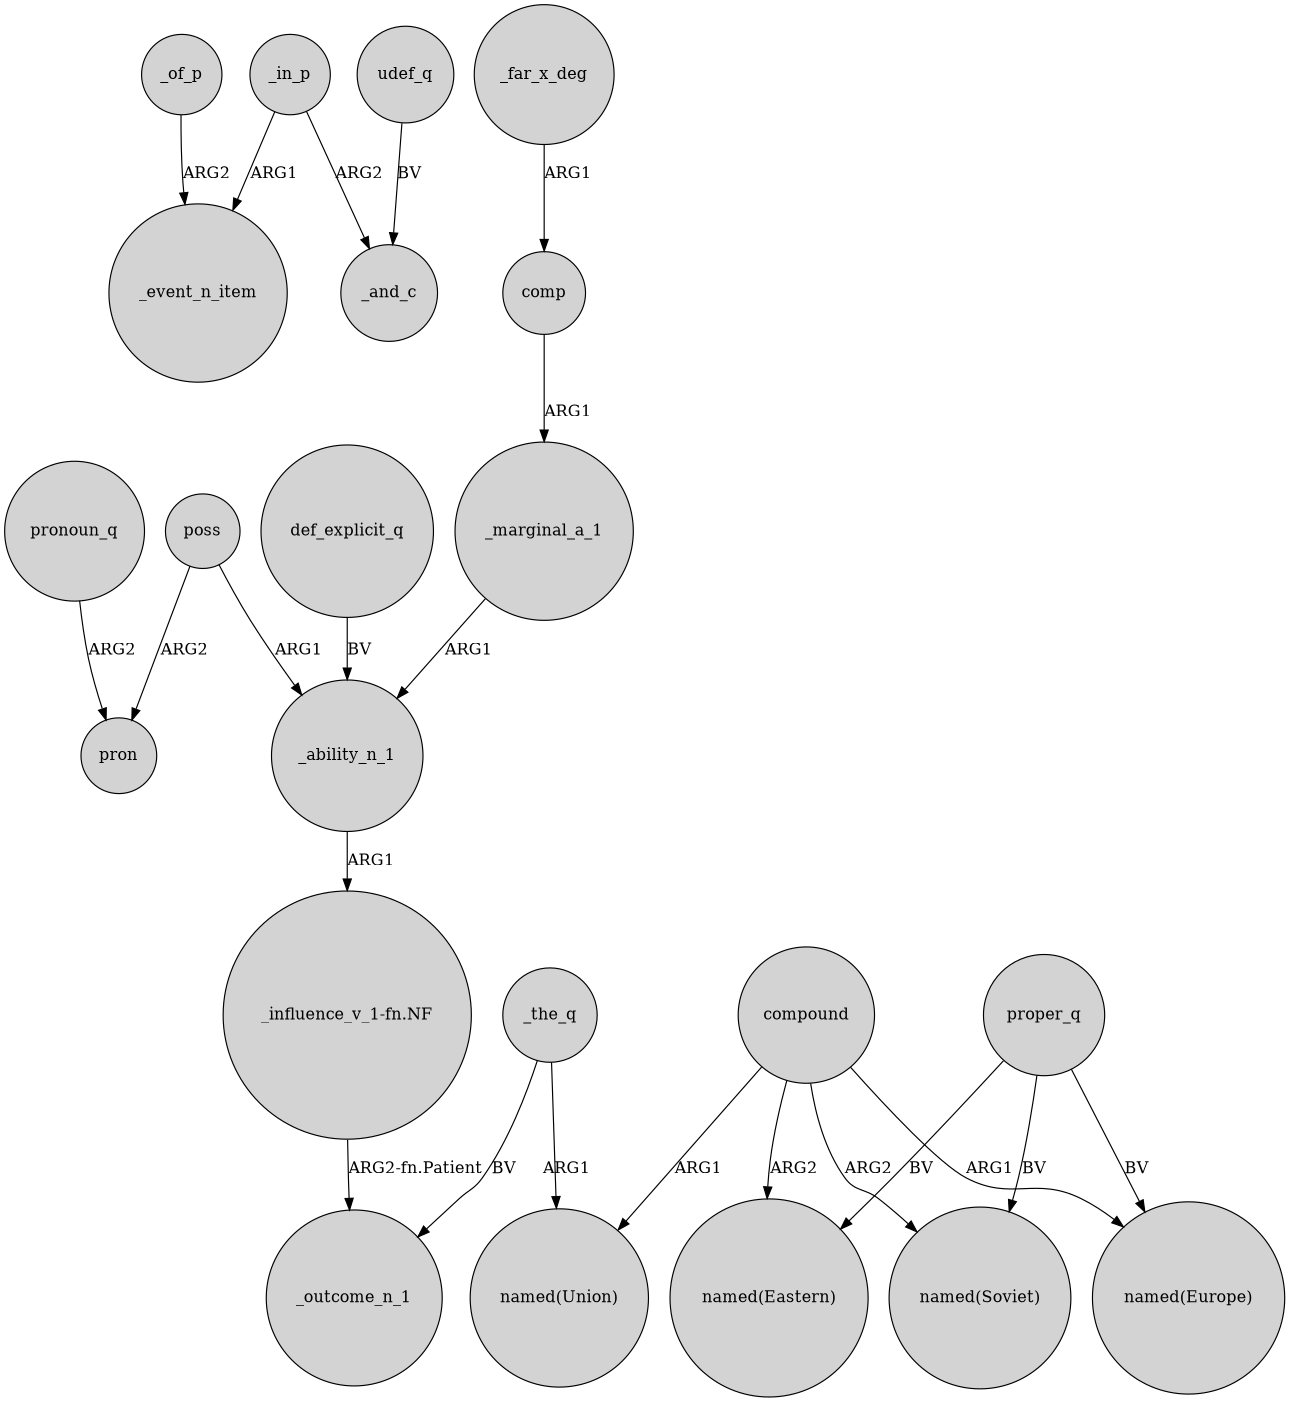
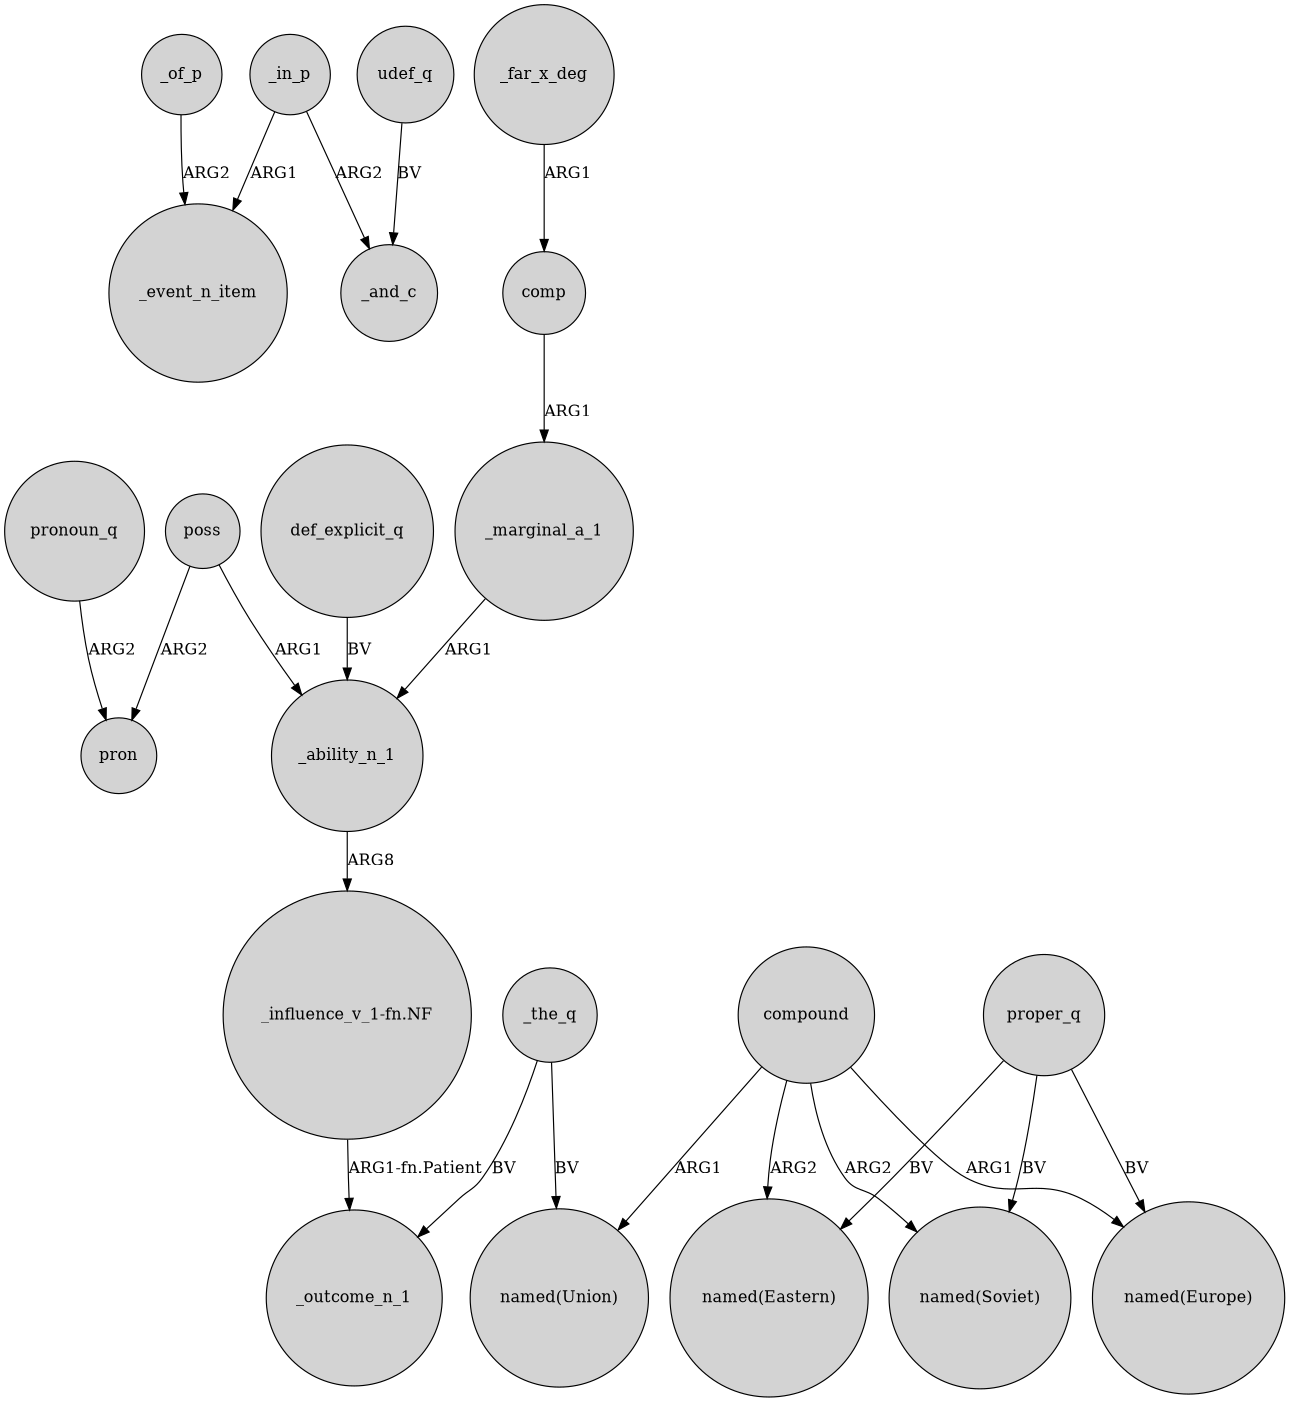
(371, 861) -> (371, 861)
(415, 1169) -> (415, 1169)
(567, 1169) -> (567, 1169)
